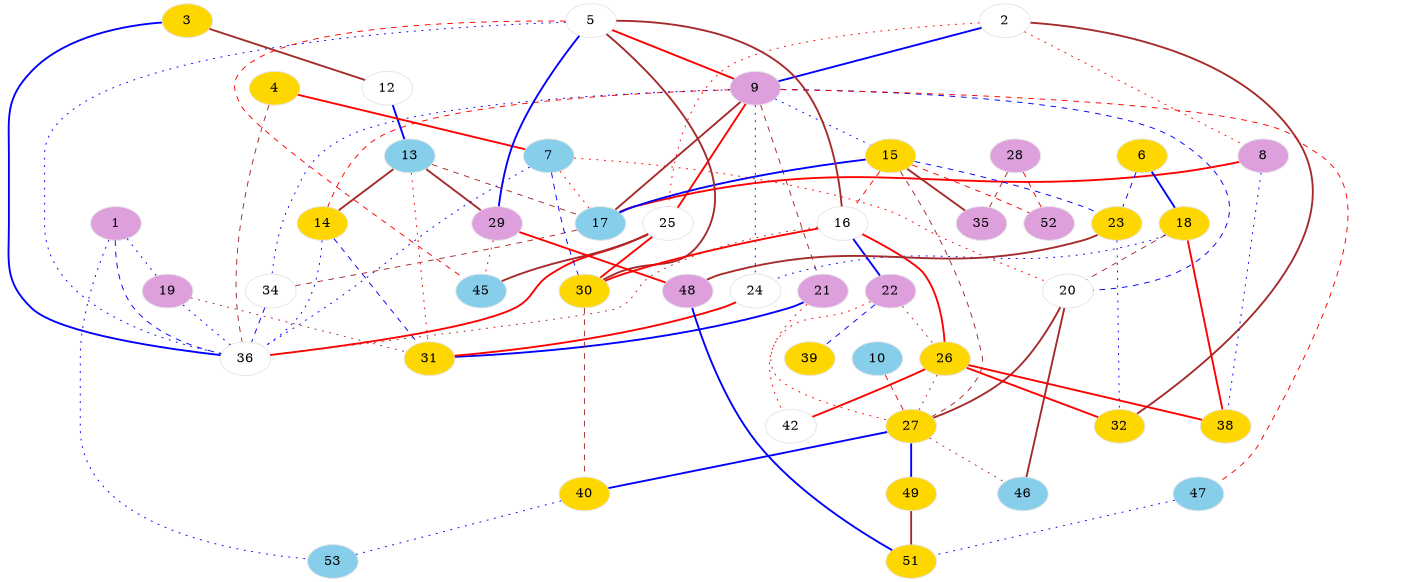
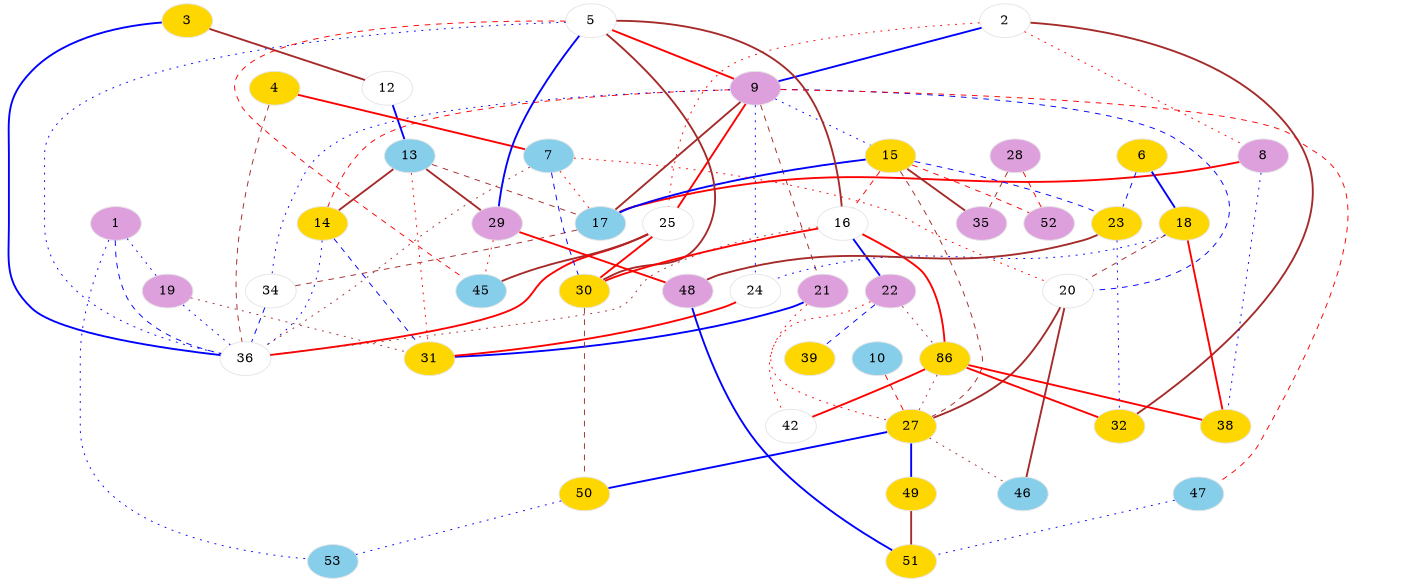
(396, 255) -> (396, 255)
(945, 359) -> (945, 359)
(584, 494) -> (584, 494)
